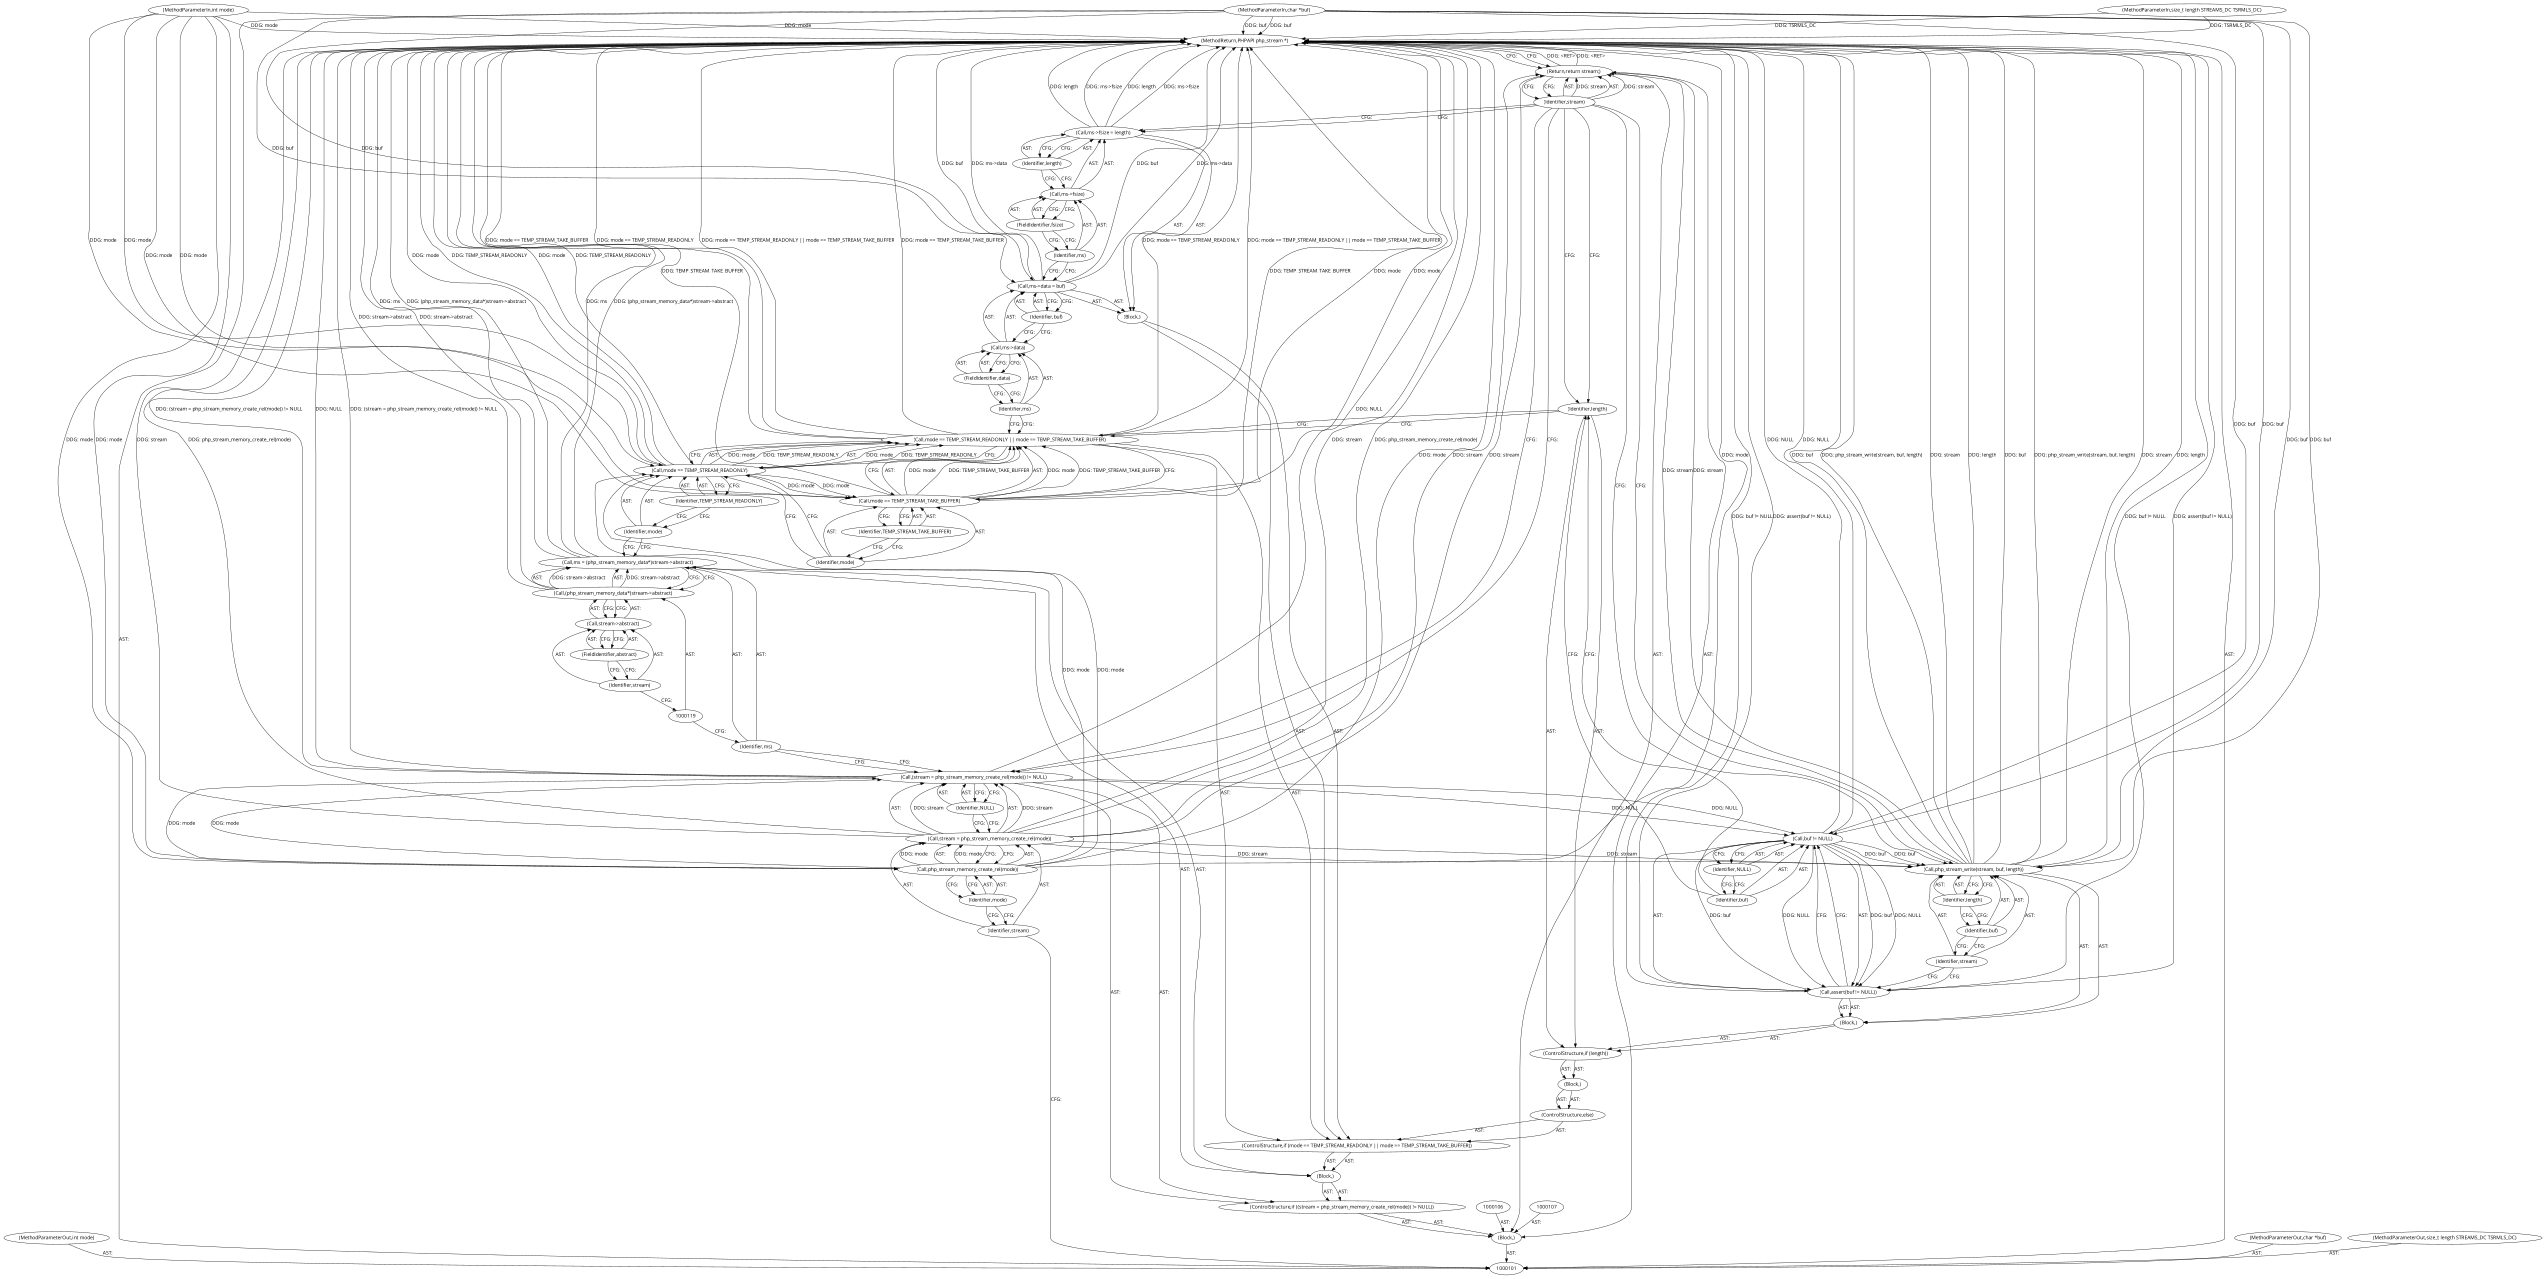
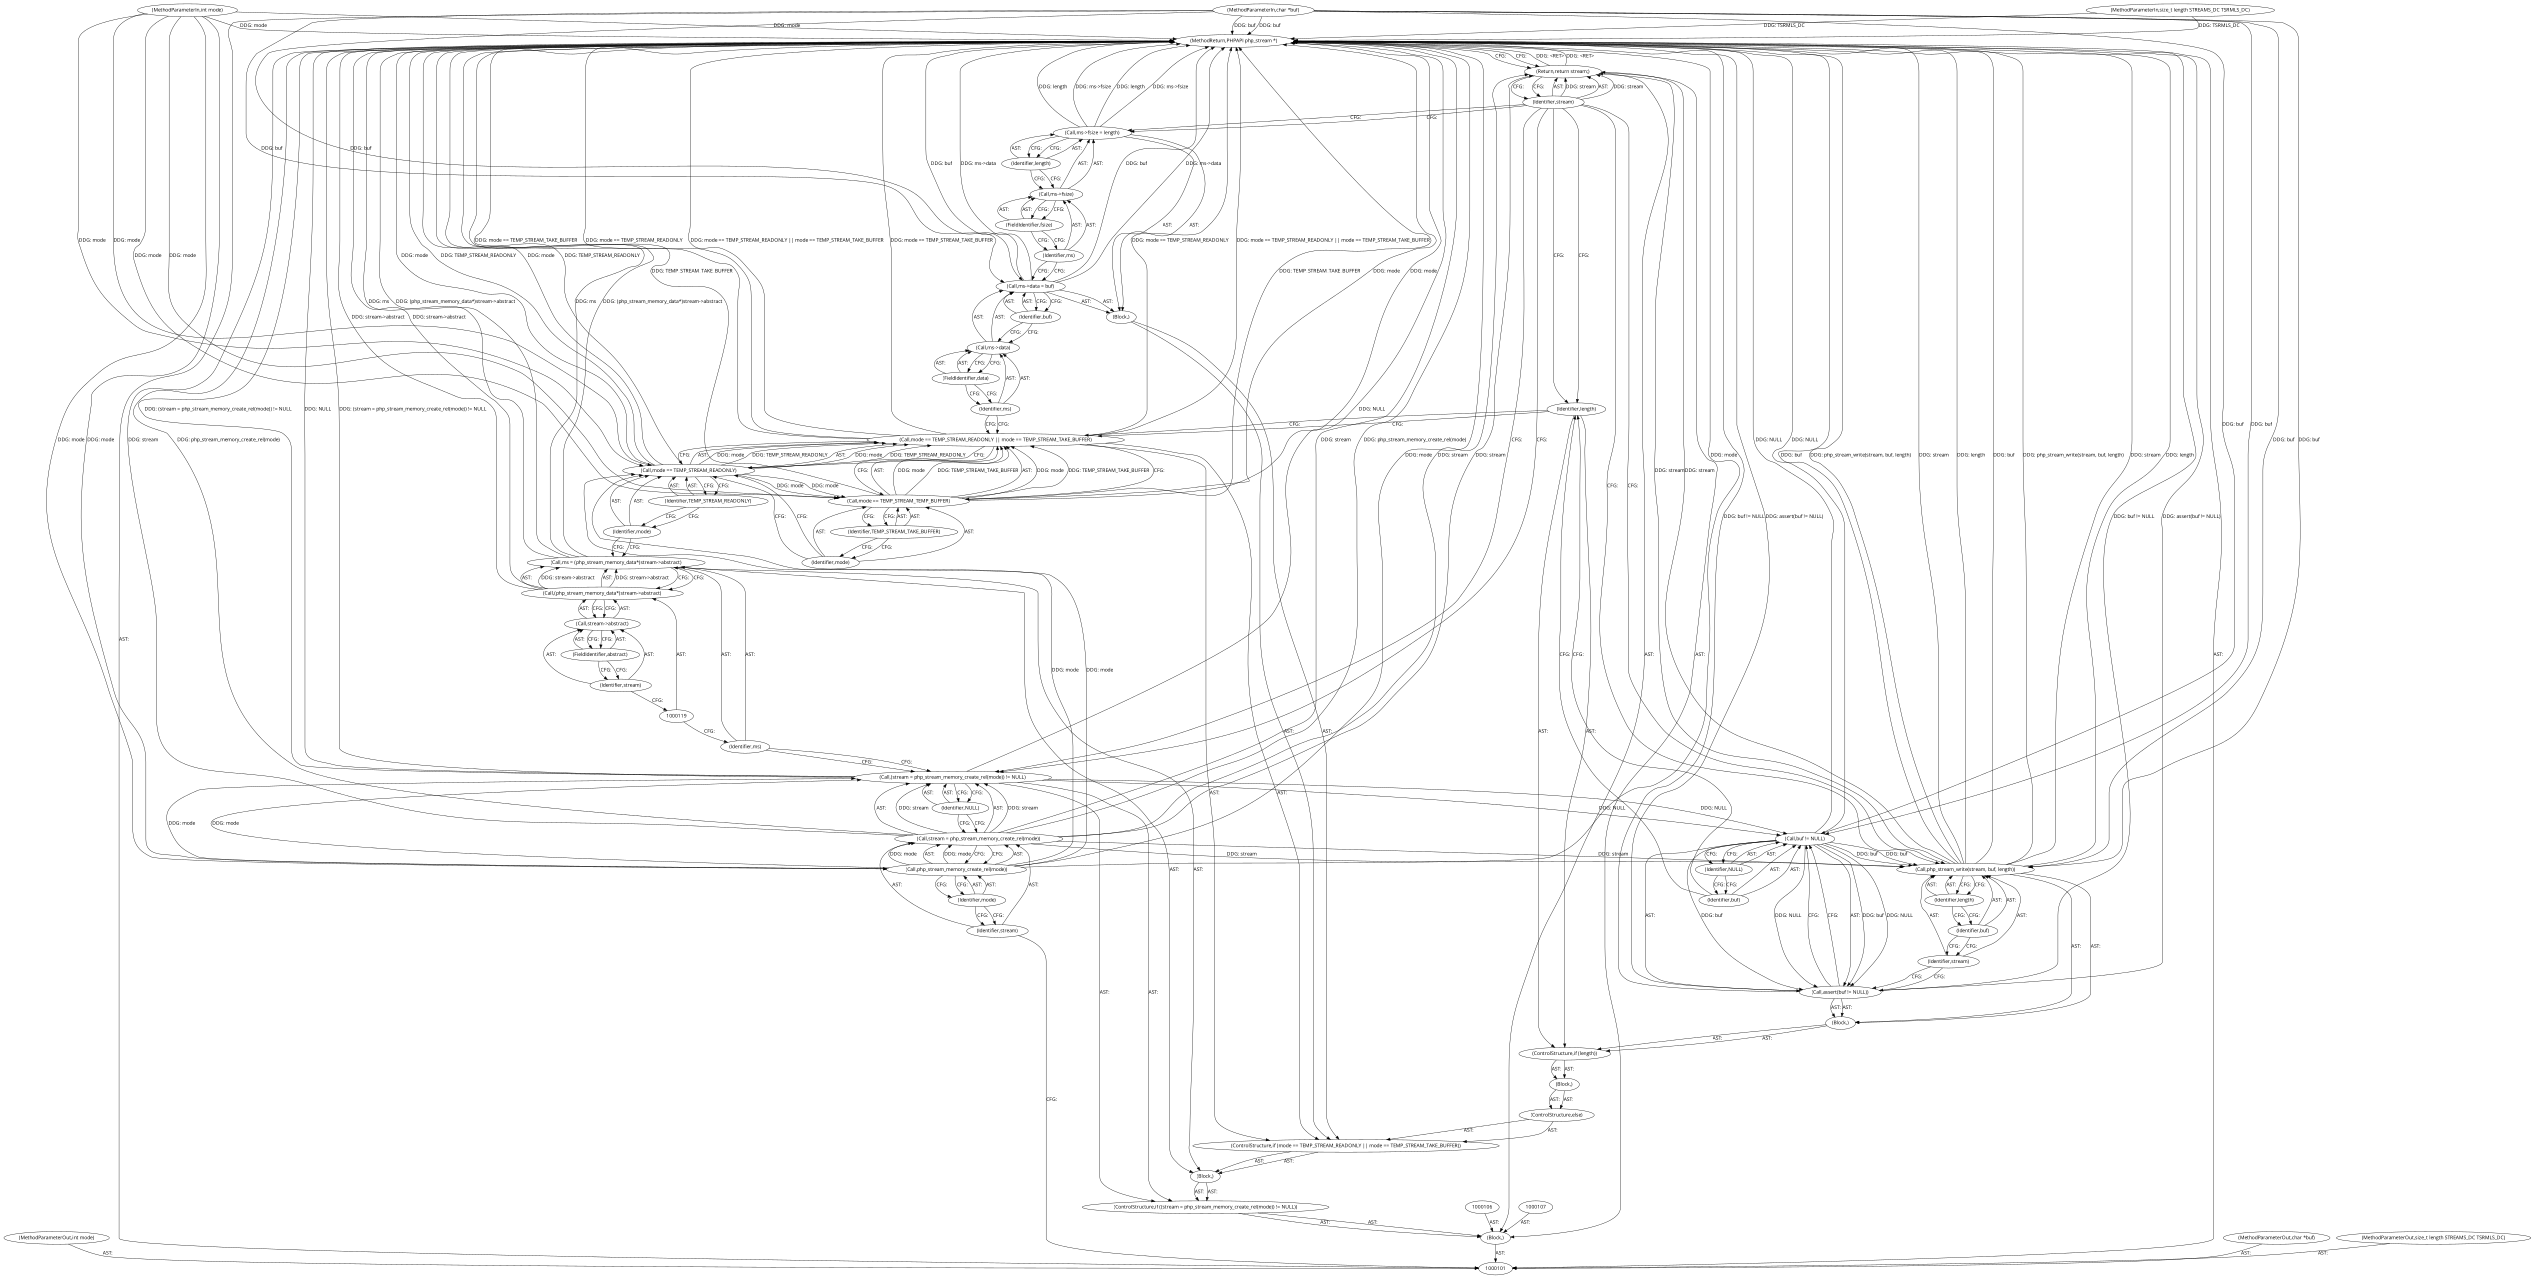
(910, 501) -> (899, 501)
